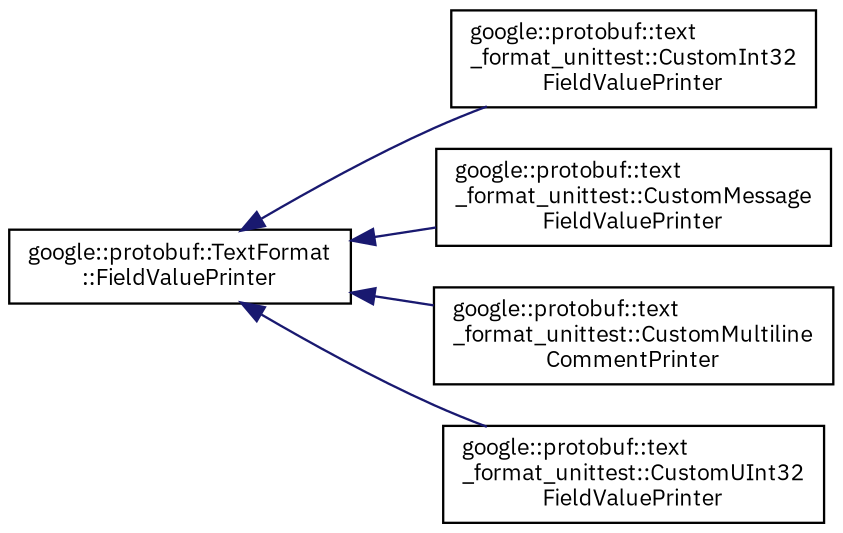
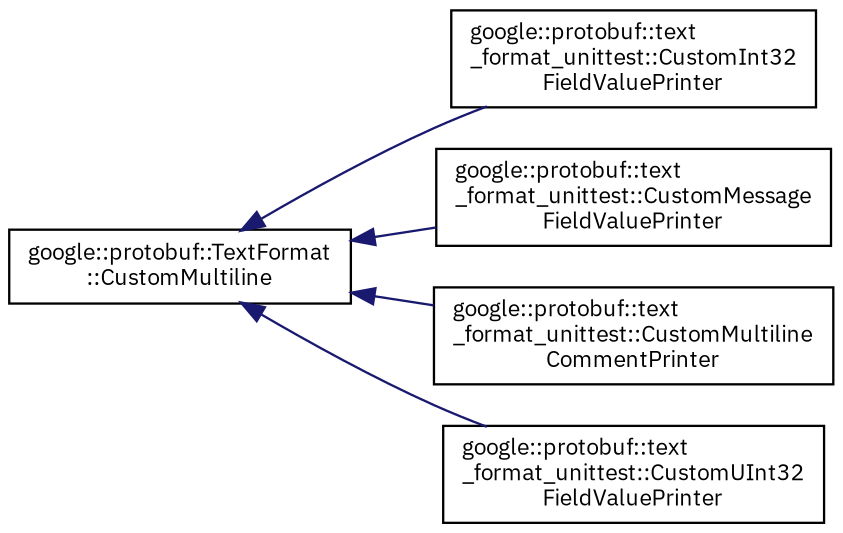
(180, 267) -> (180, 267)
